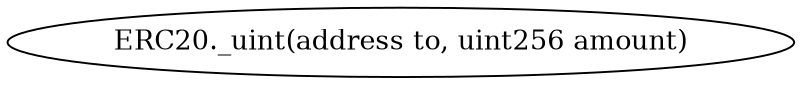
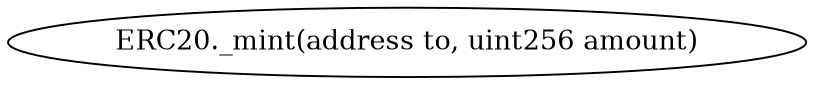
(401, 42) -> (407, 42)
